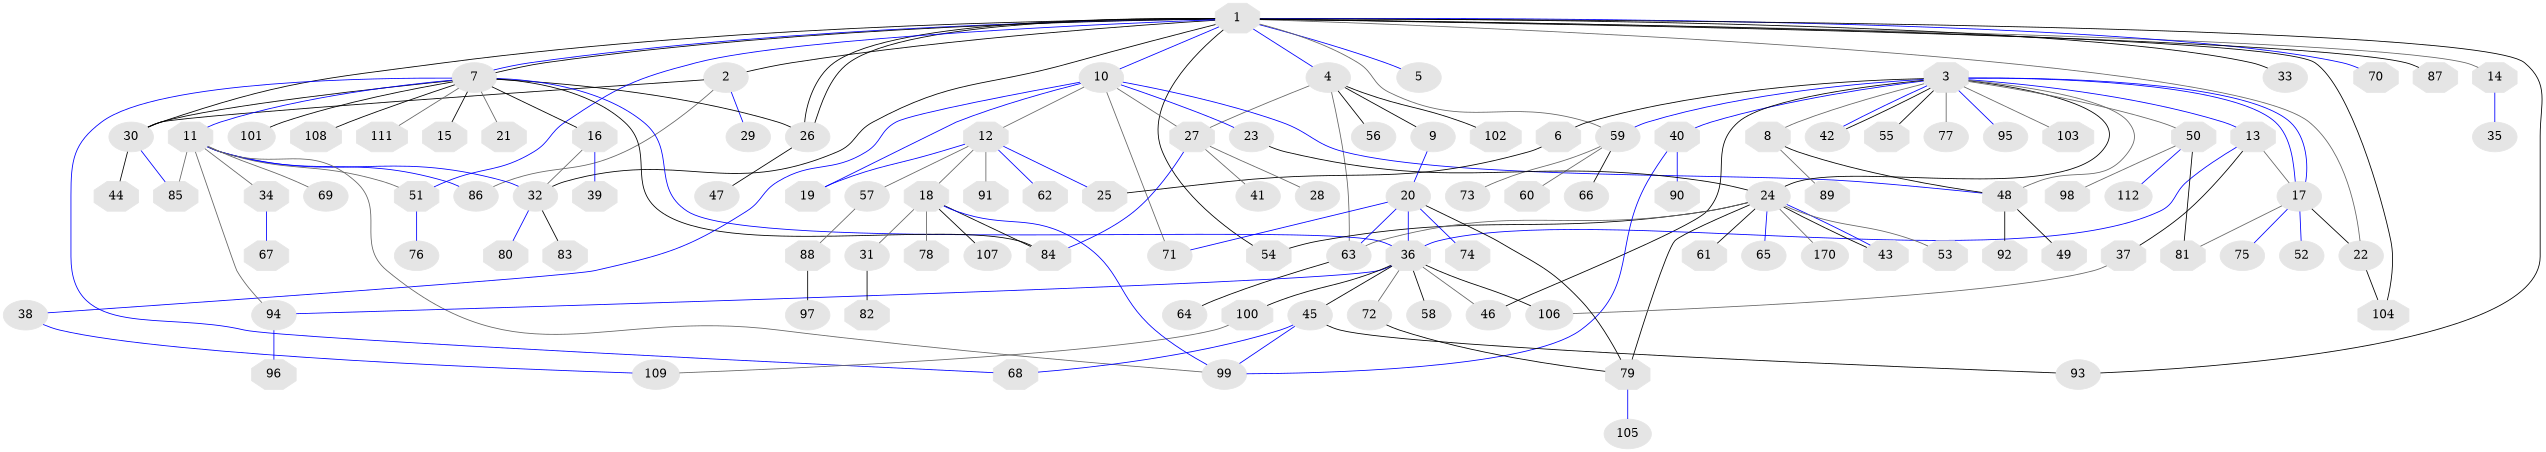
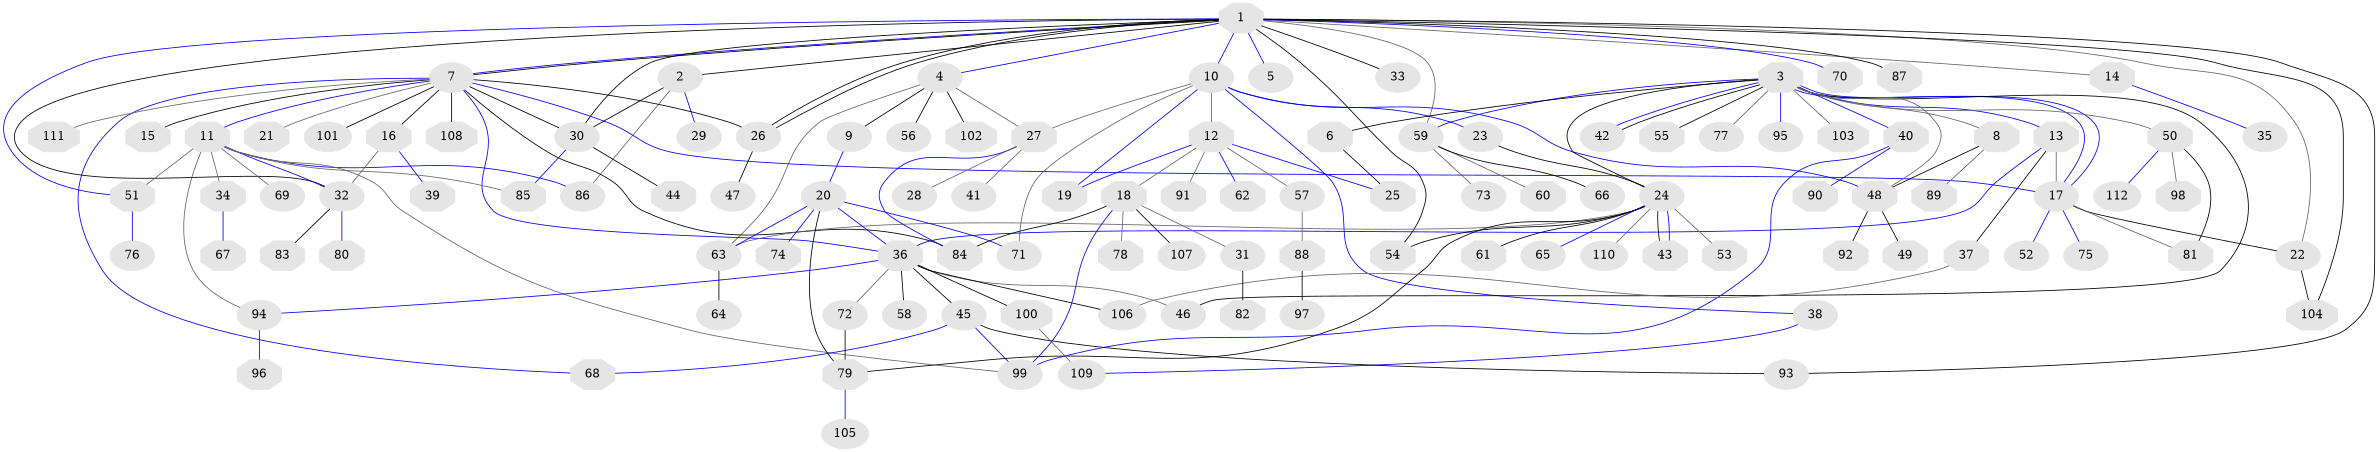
none -> (1247, 174)
(1825, 256) -> (1604, 256)
